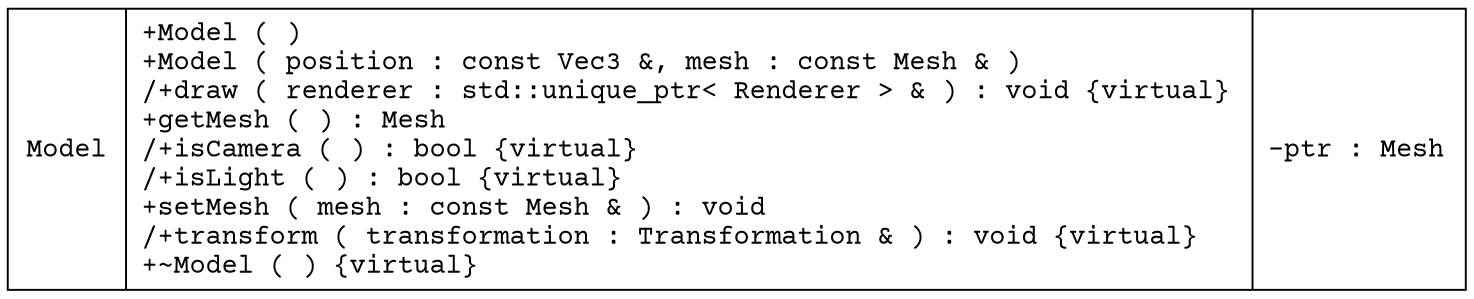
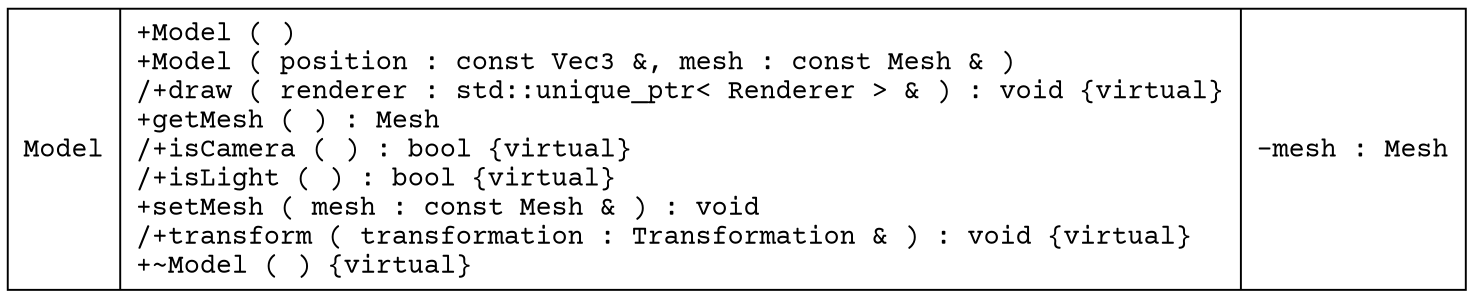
(1356, 148) -> (1353, 148)
